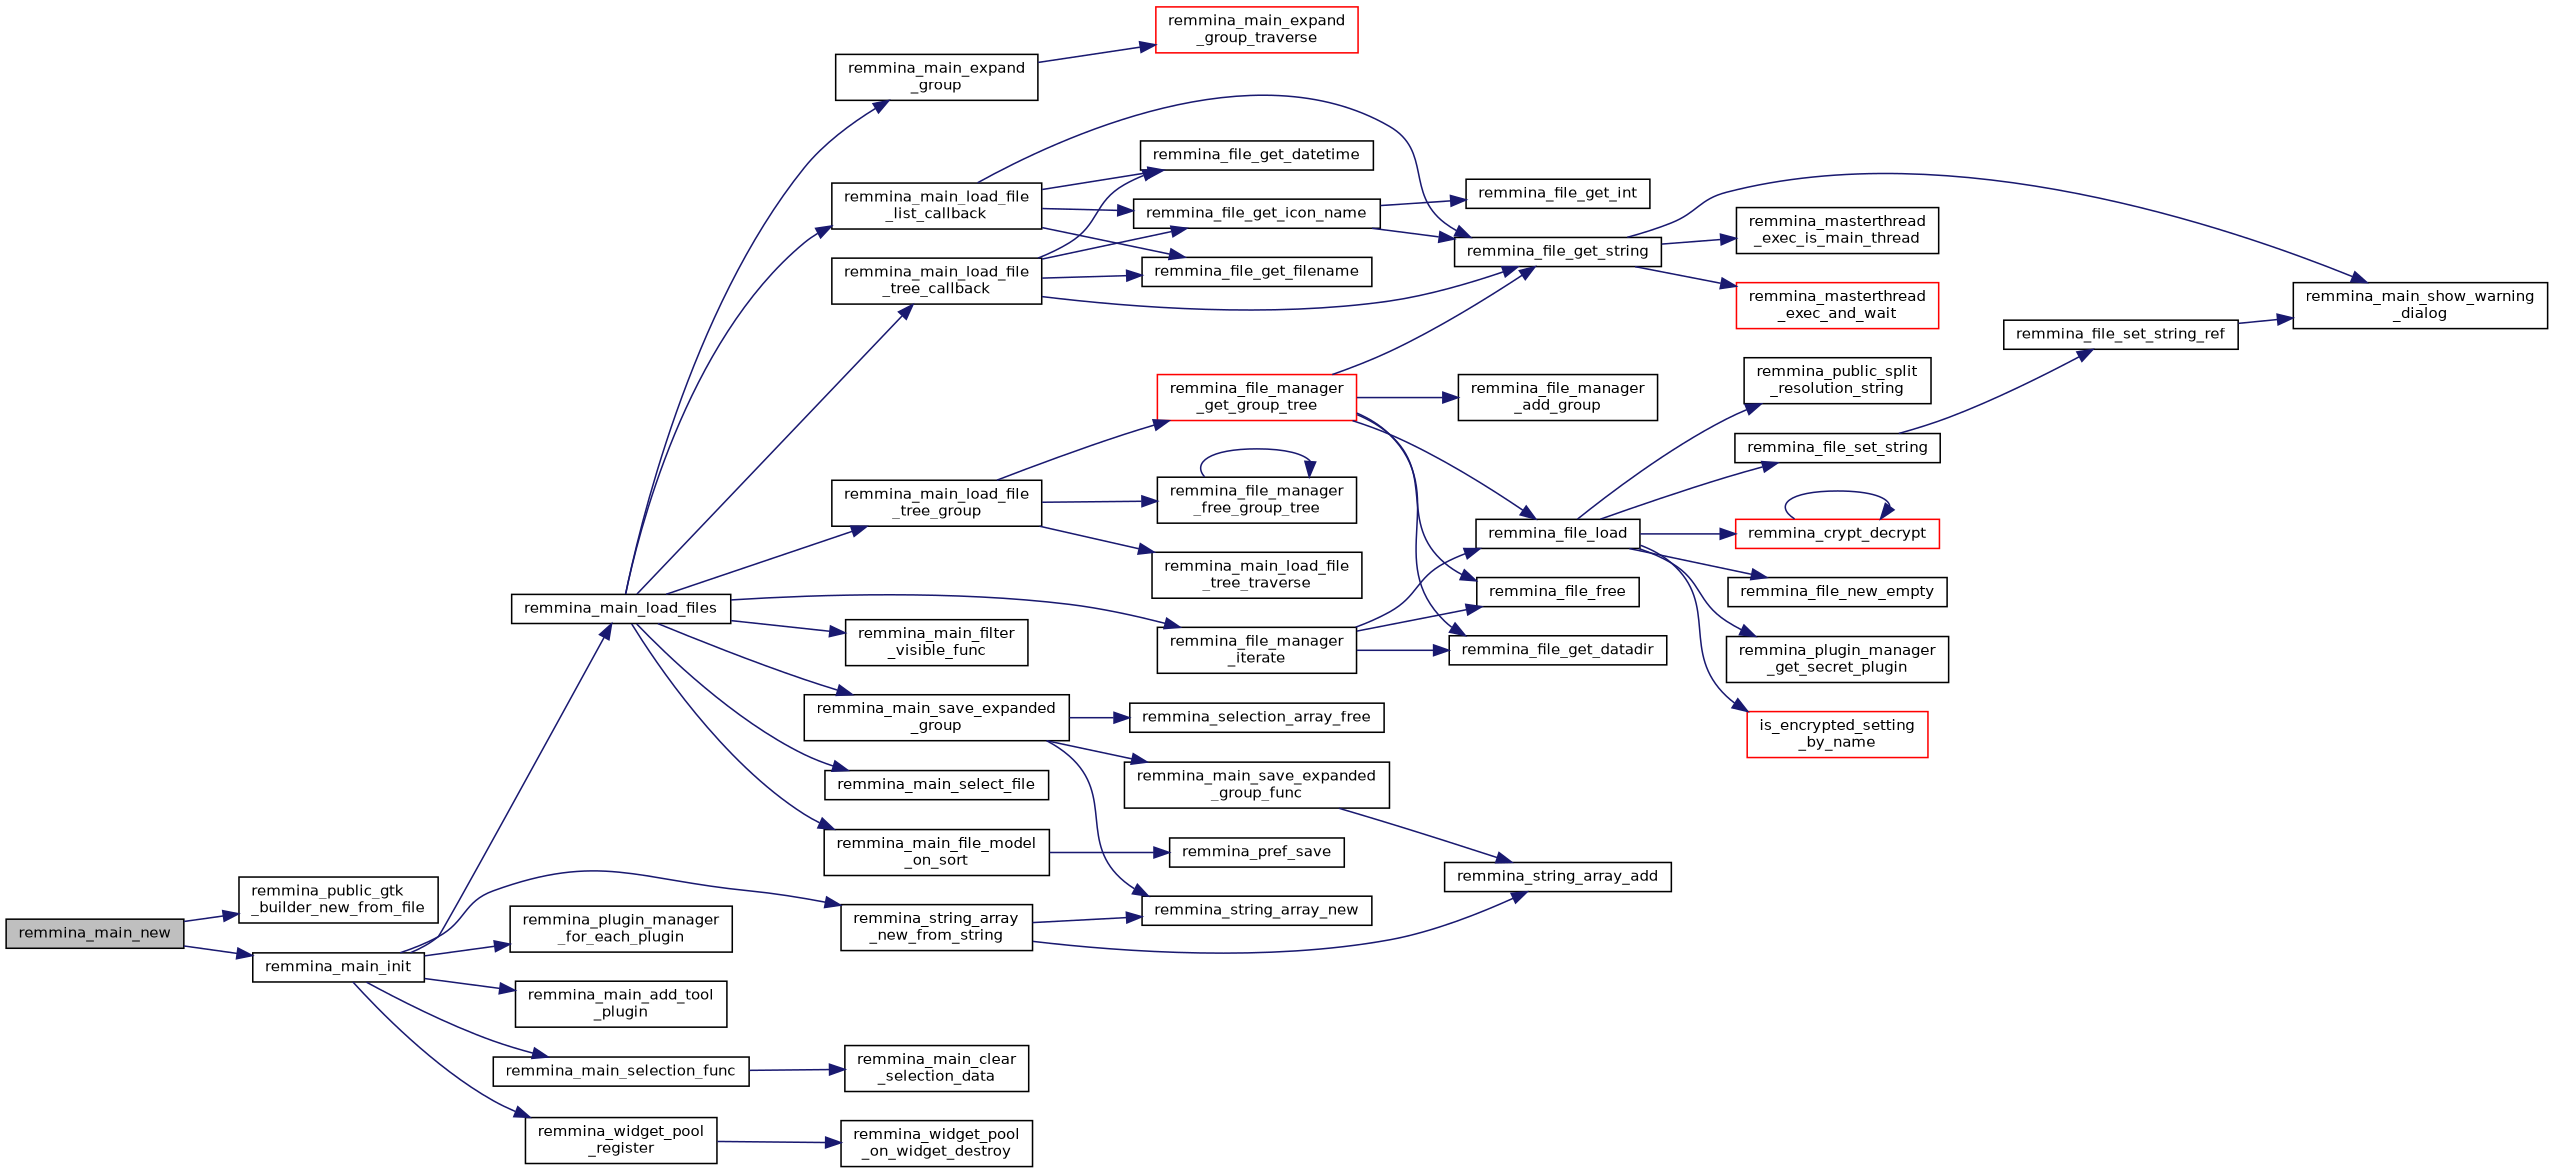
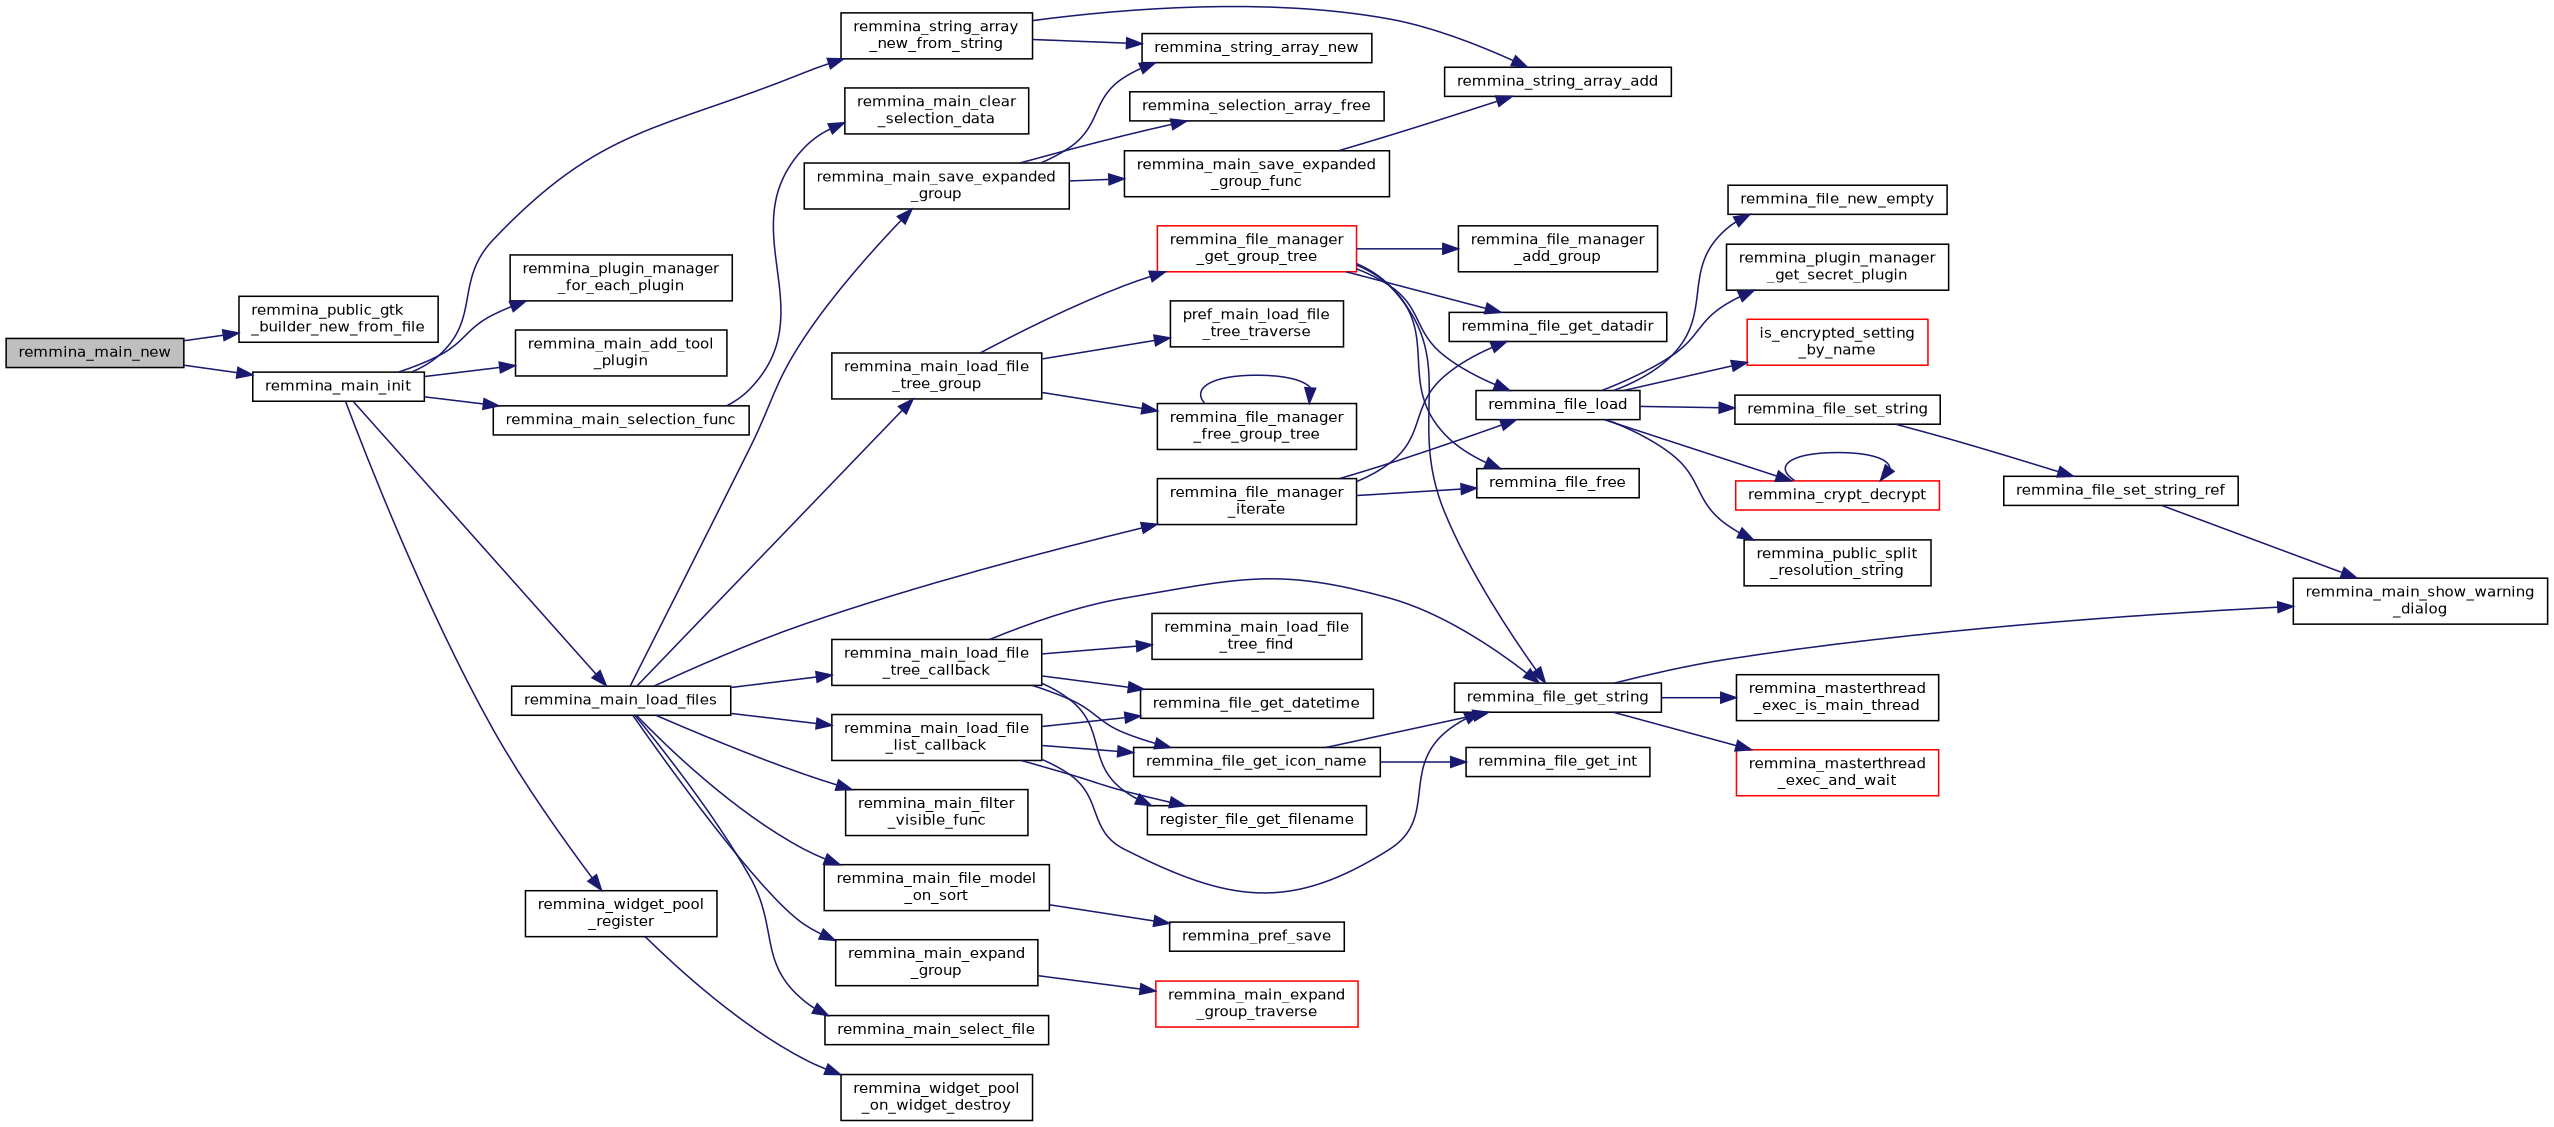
(1257, 272) -> (1257, 820)
(1257, 575) -> (1257, 324)
none -> (1257, 636)
